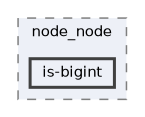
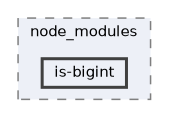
(72, 32) -> (84, 32)
